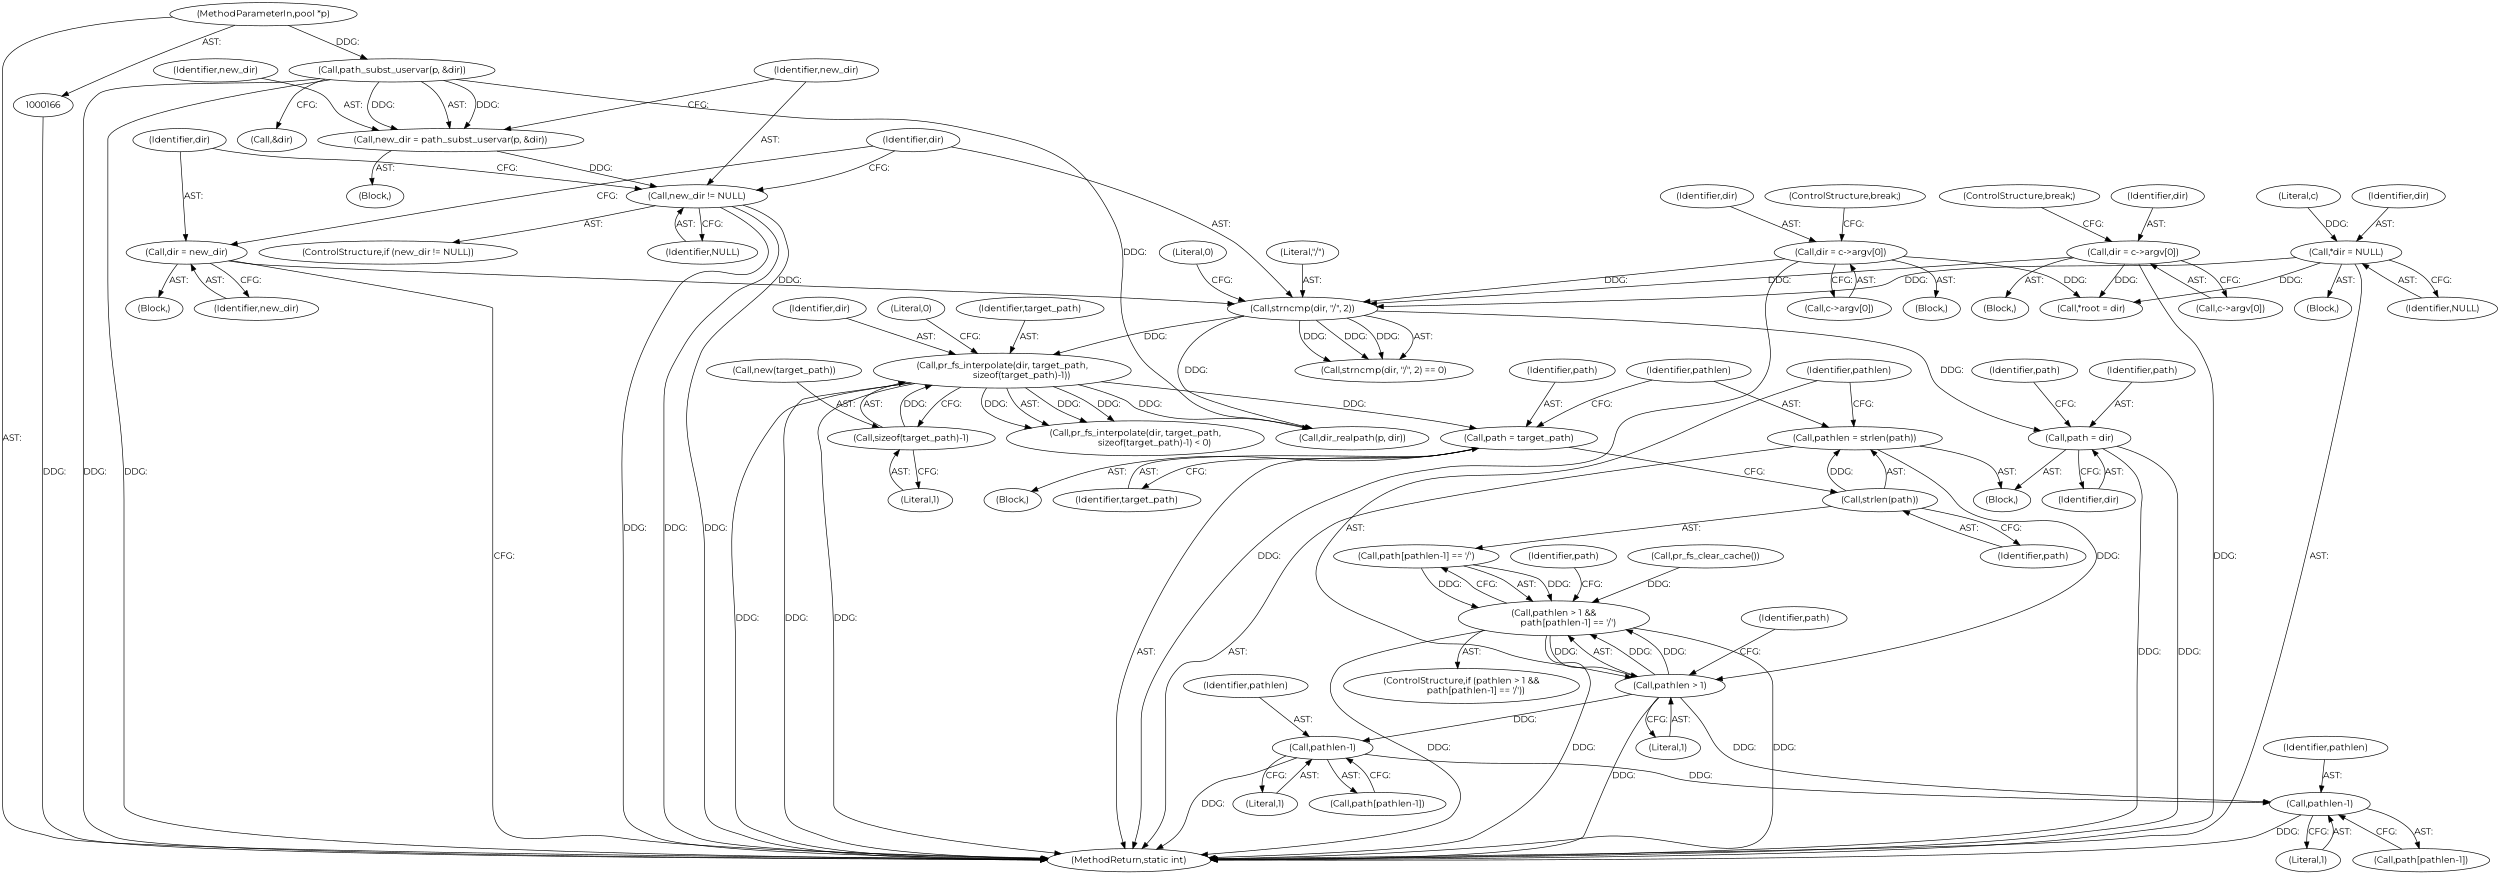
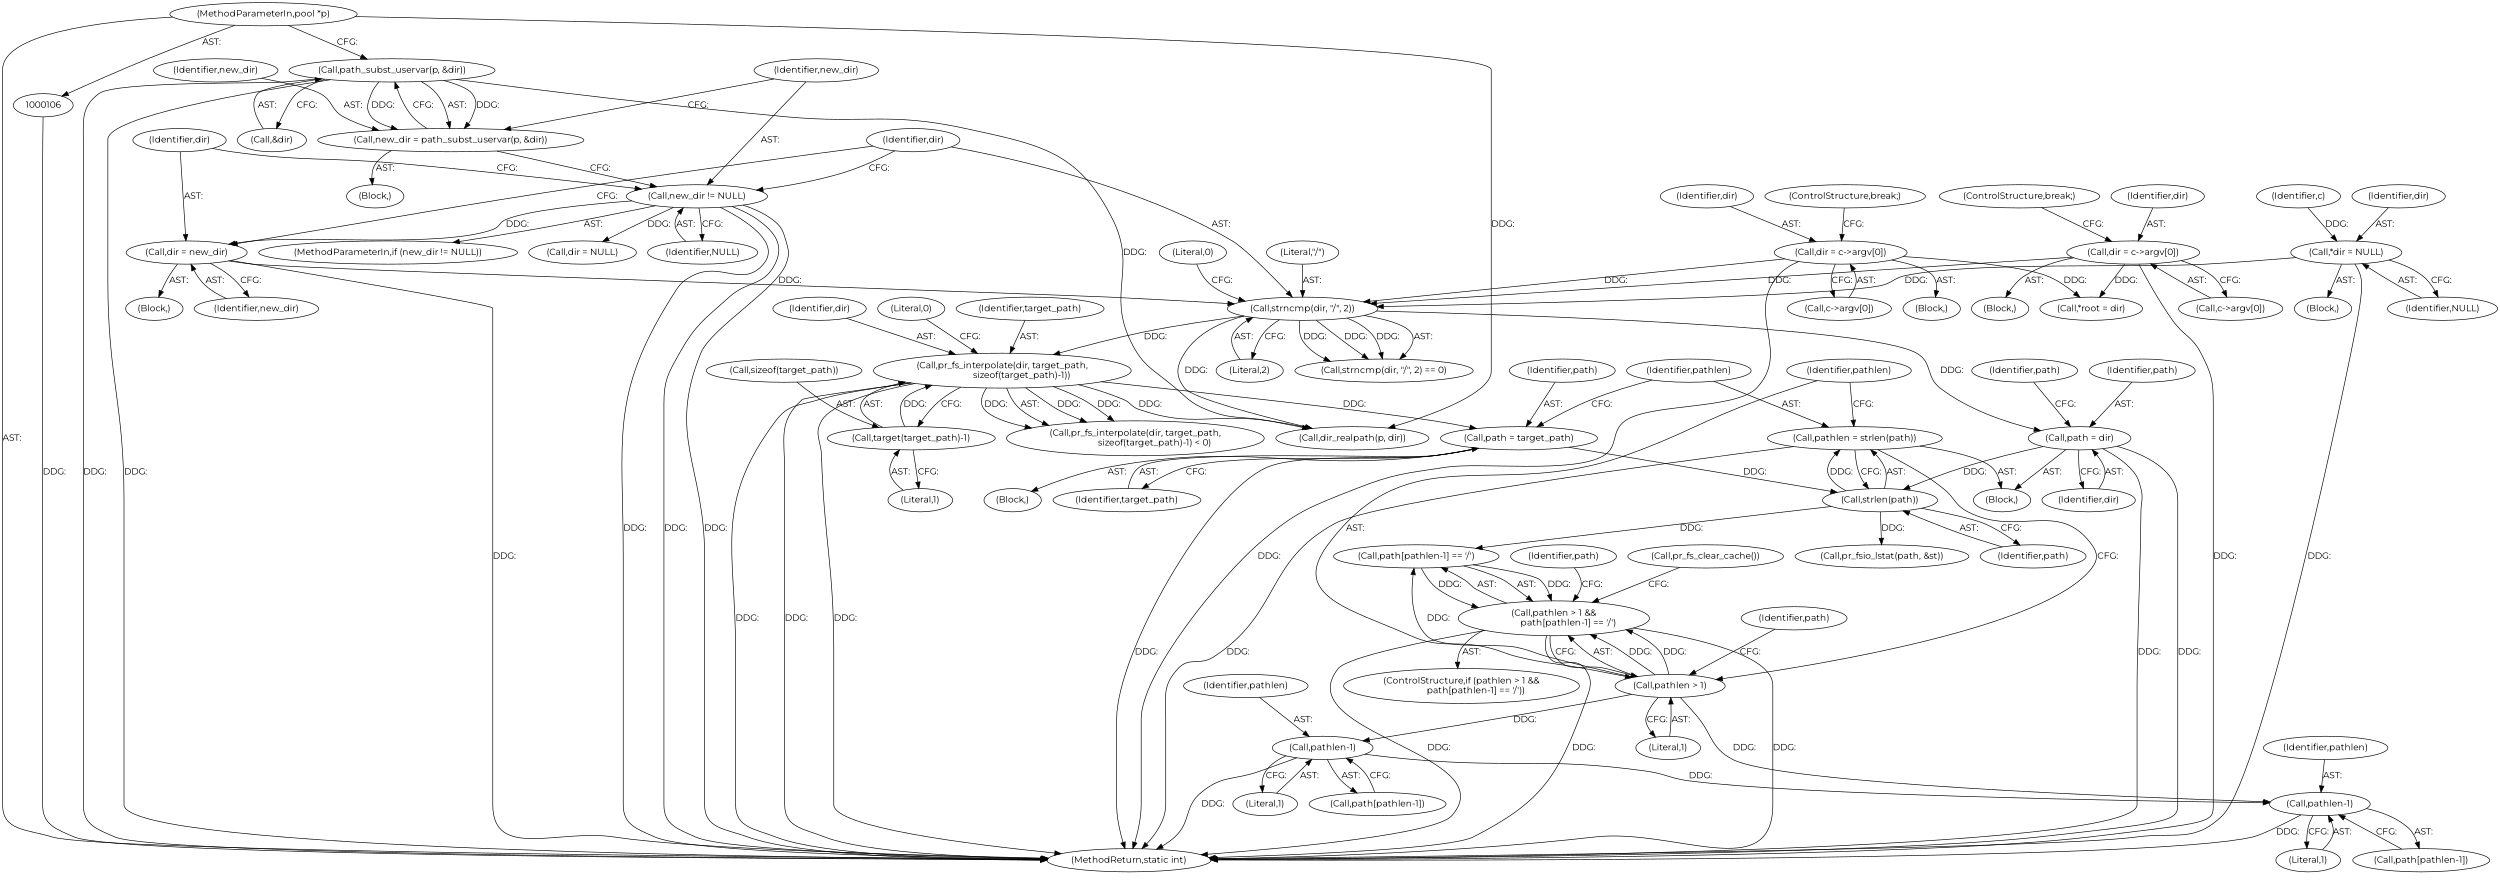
none -> (1132, 39)
(349, 42) -> (349, 42)
none -> (256, 97)
(43, 105) -> (43, 105)
none -> (408, 111)
(602, 168) -> (602, 168)
(2299, 196) -> (2299, 196)
none -> (437, 239)
(388, 253) -> (388, 253)
none -> (583, 253)
(2232, 288) -> none
(784, 371) -> (784, 371)
none -> (1250, 371)
(911, 438) -> (911, 438)
none -> (1975, 464)
none -> (1857, 467)
(1756, 472) -> (1756, 472)
(1693, 528) -> (1693, 528)
(506, 556) -> (506, 556)
none -> (1882, 556)
(2109, 556) -> (2109, 556)
(2320, 556) -> (2320, 556)
(1488, 585) -> (1488, 585)
(1660, 585) -> (1660, 585)
(1148, 652) -> (1148, 652)
(1239, 652) -> (1239, 652)
(1567, 652) -> (1567, 652)
(1507, 851) -> (1499, 646)
